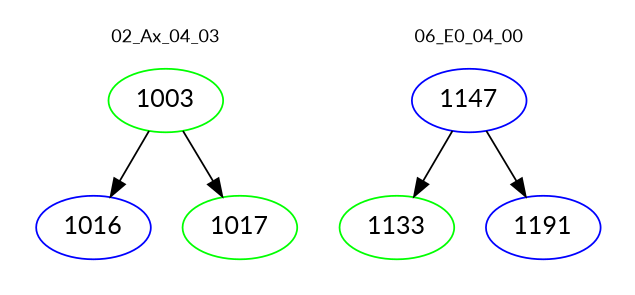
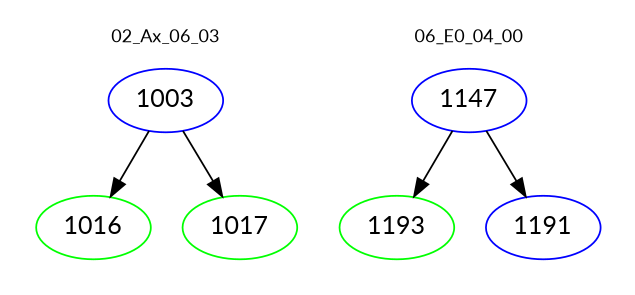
(166, 38) -> (166, 38)
(166, 101) -> (166, 101)
(93, 228) -> (93, 228)
(397, 228) -> (397, 228)
